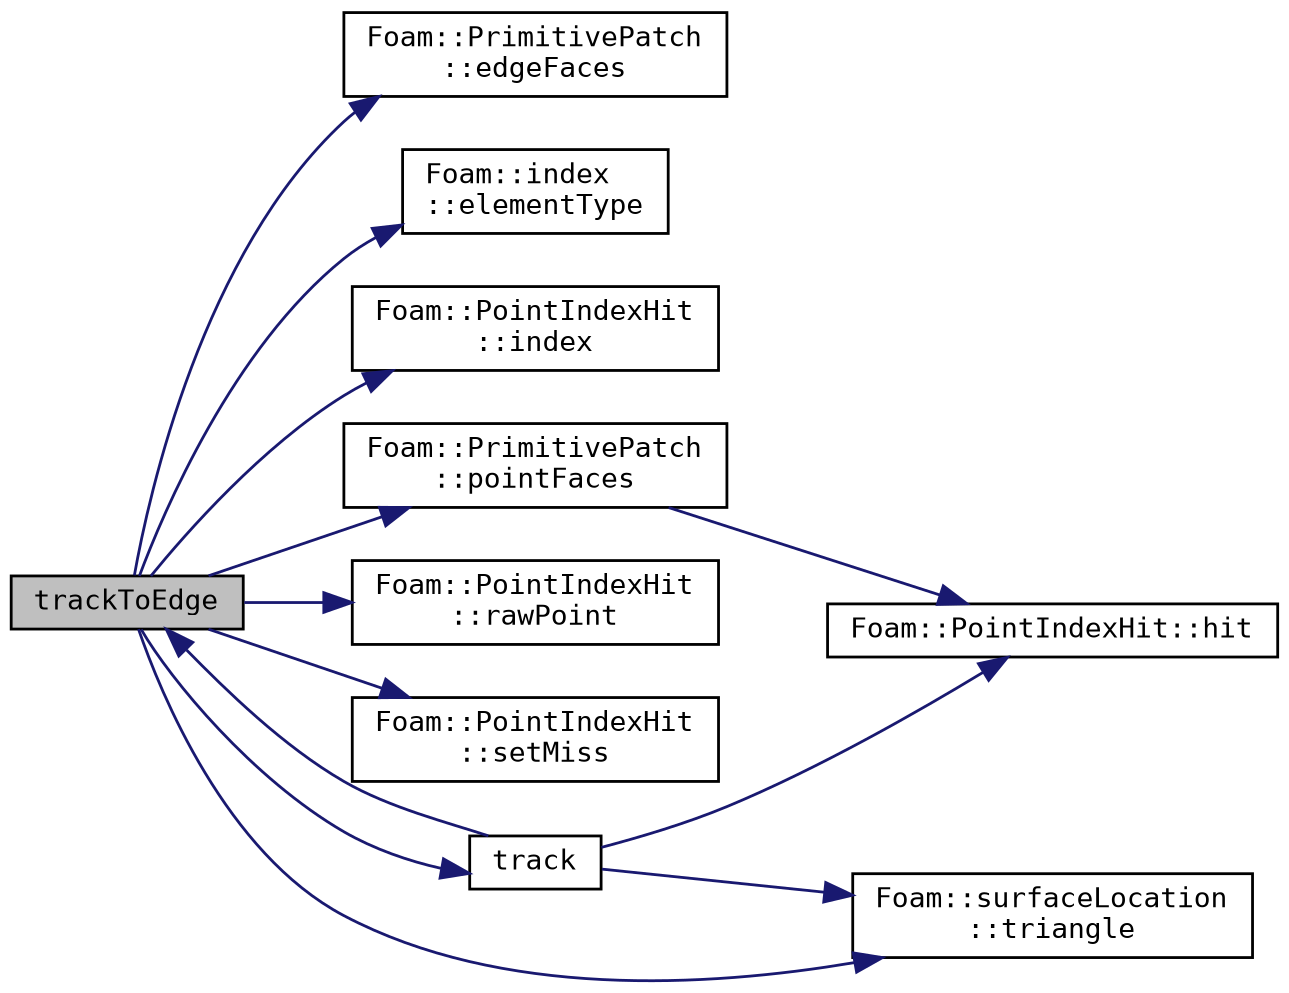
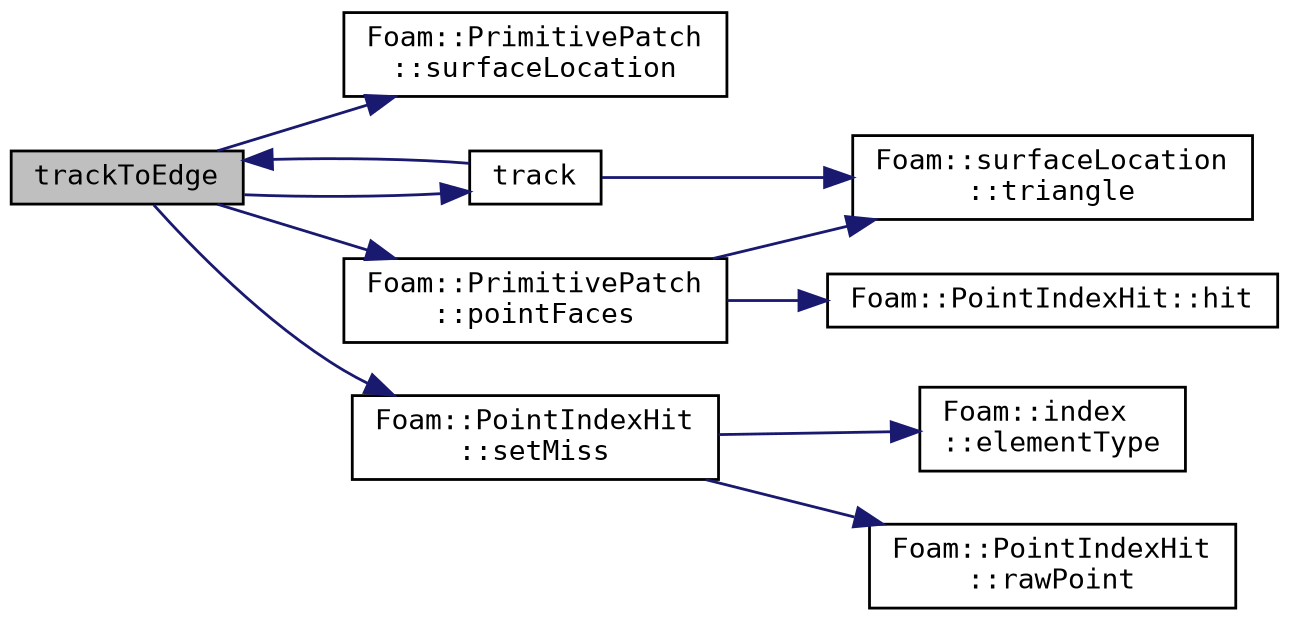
(535, 55) -> (535, 55)
(535, 329) -> none
(233, 388) -> (805, 433)
(284, 603) -> (780, 498)
(799, 774) -> none
(418, 946) -> (780, 242)
